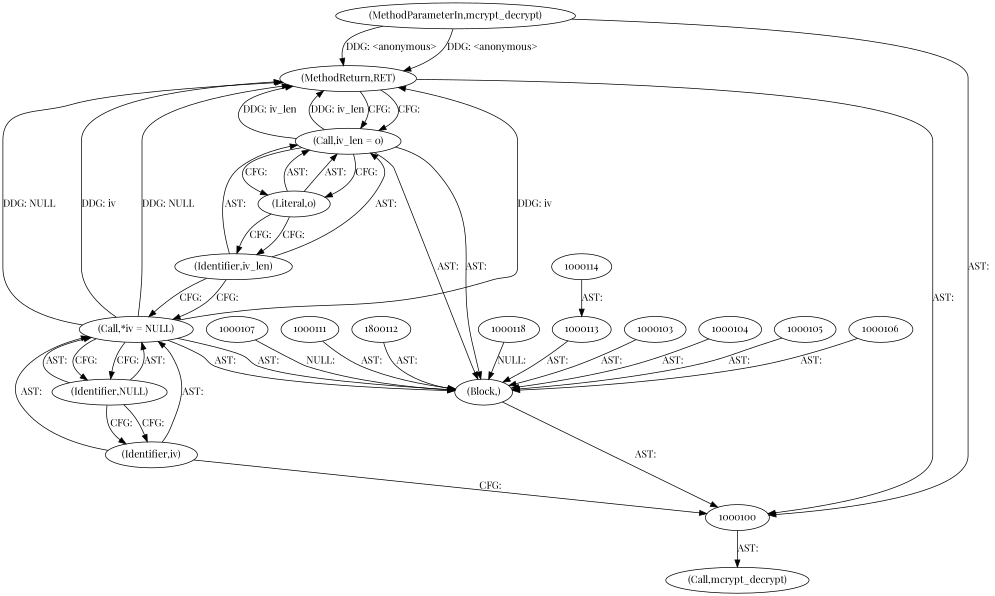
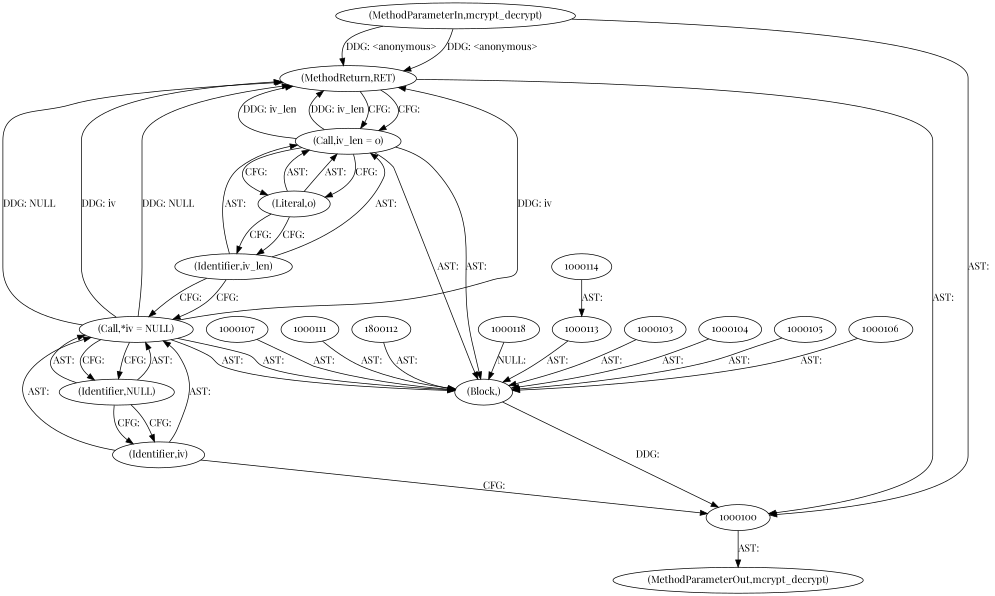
(322, 361) -> (326, 361)
(647, 455) -> (649, 455)
(737, 580) -> (738, 580)
